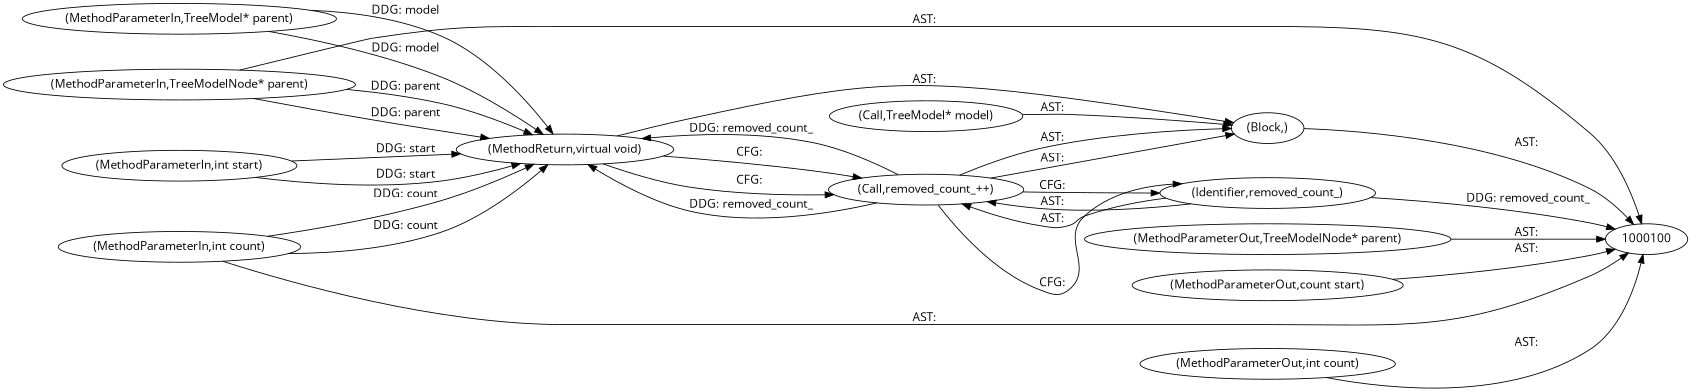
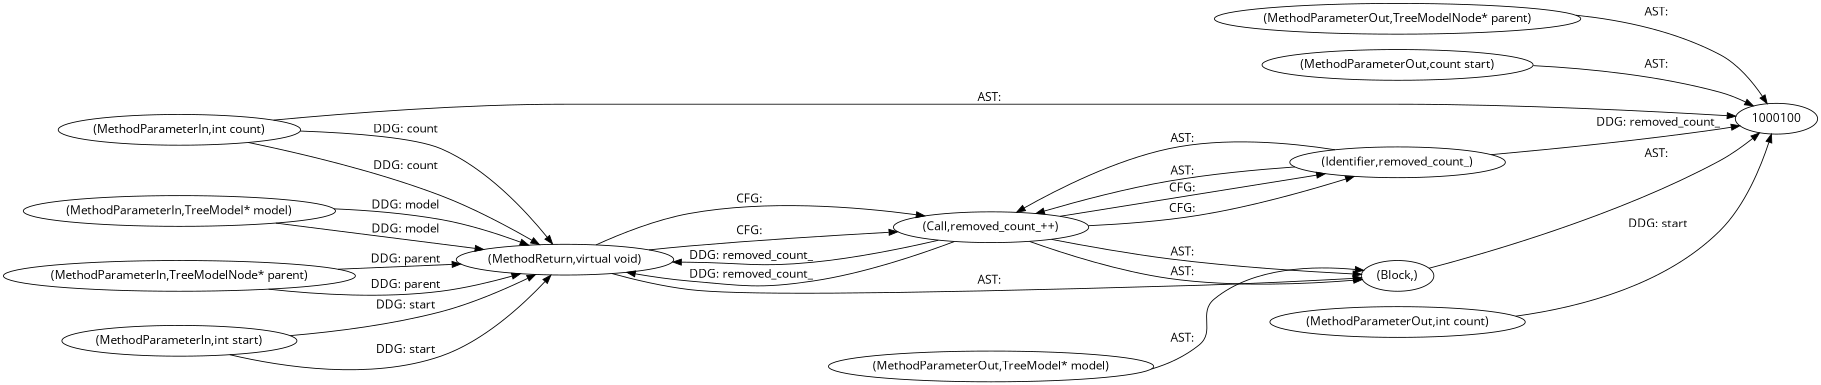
(179, 19) -> (179, 211)
(975, 26) -> none
(926, 116) -> (991, 366)
(1528, 343) -> (1658, 224)
